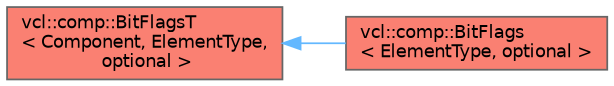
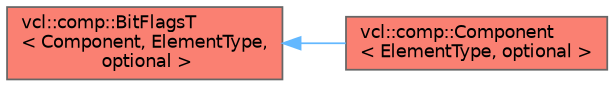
(477, 43) -> (477, 43)
